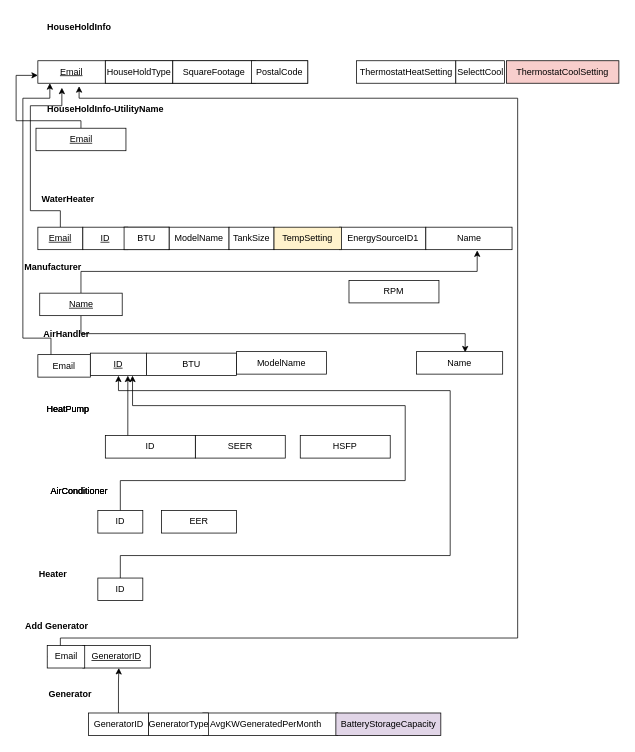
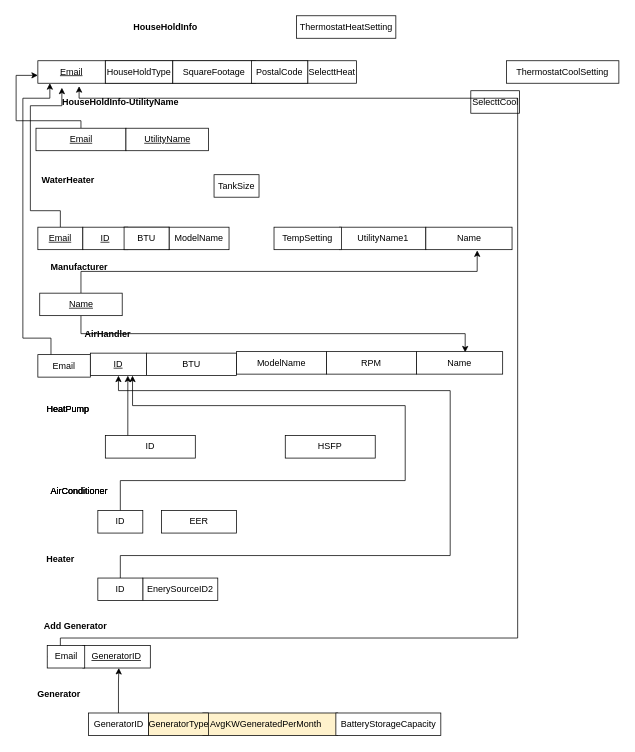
(79, 27) -> (165, 27)
none -> (332, 72)
(406, 72) -> (346, 27)
(480, 72) -> (495, 102)
(563, 72) -> (563, 72)
(105, 109) -> (120, 102)
none -> (167, 139)
(68, 199) -> (68, 180)
(252, 238) -> (237, 186)
(308, 238) -> (308, 238)
(383, 238) -> (383, 238)
(53, 267) -> (79, 267)
(394, 291) -> (372, 363)
(66, 334) -> (107, 334)
(240, 447) -> none
(345, 447) -> (330, 447)
(53, 574) -> (60, 559)
none -> (180, 589)
(57, 627) -> (75, 627)
(70, 694) -> (59, 694)
(179, 724) -> (179, 724)
(270, 724) -> (270, 724)
(389, 724) -> (389, 724)
